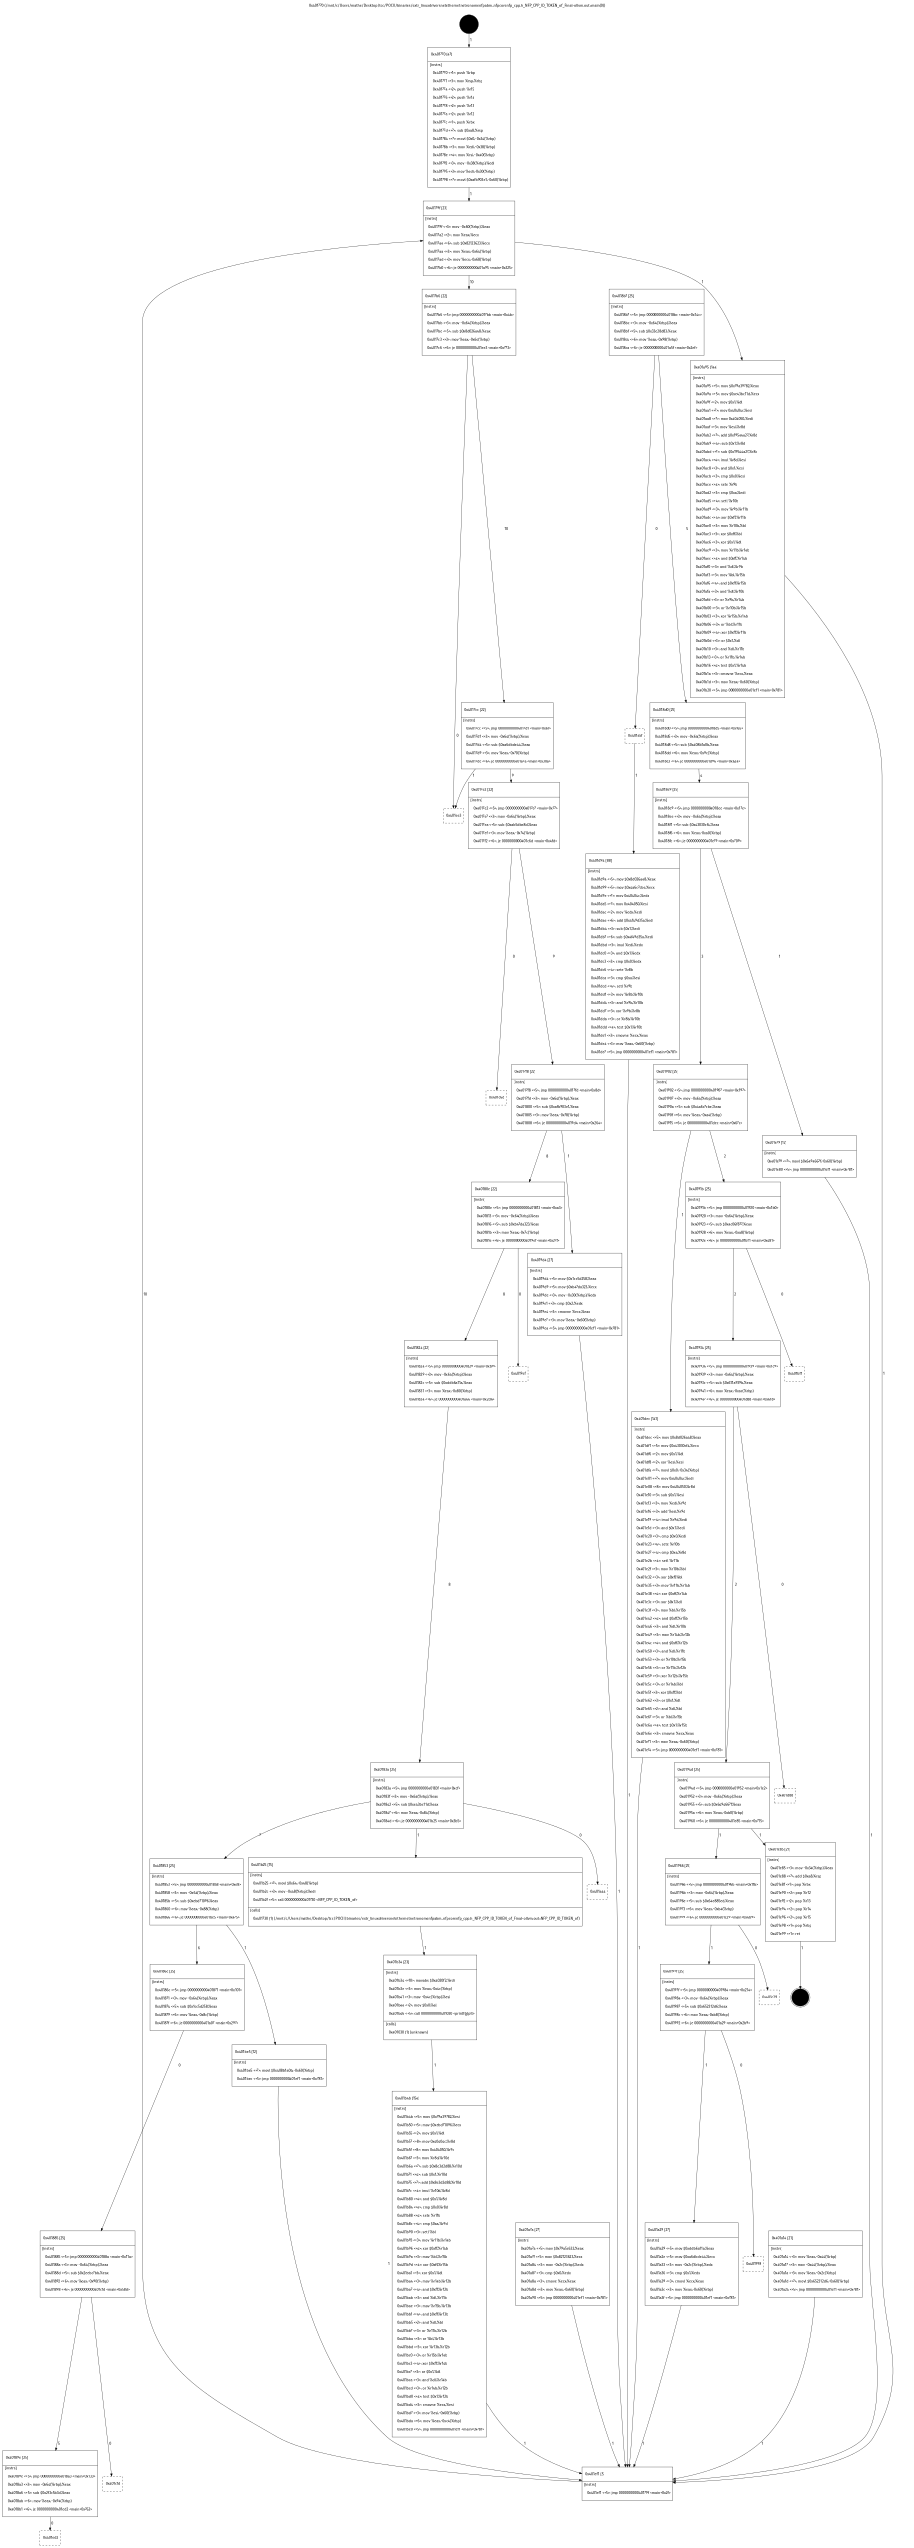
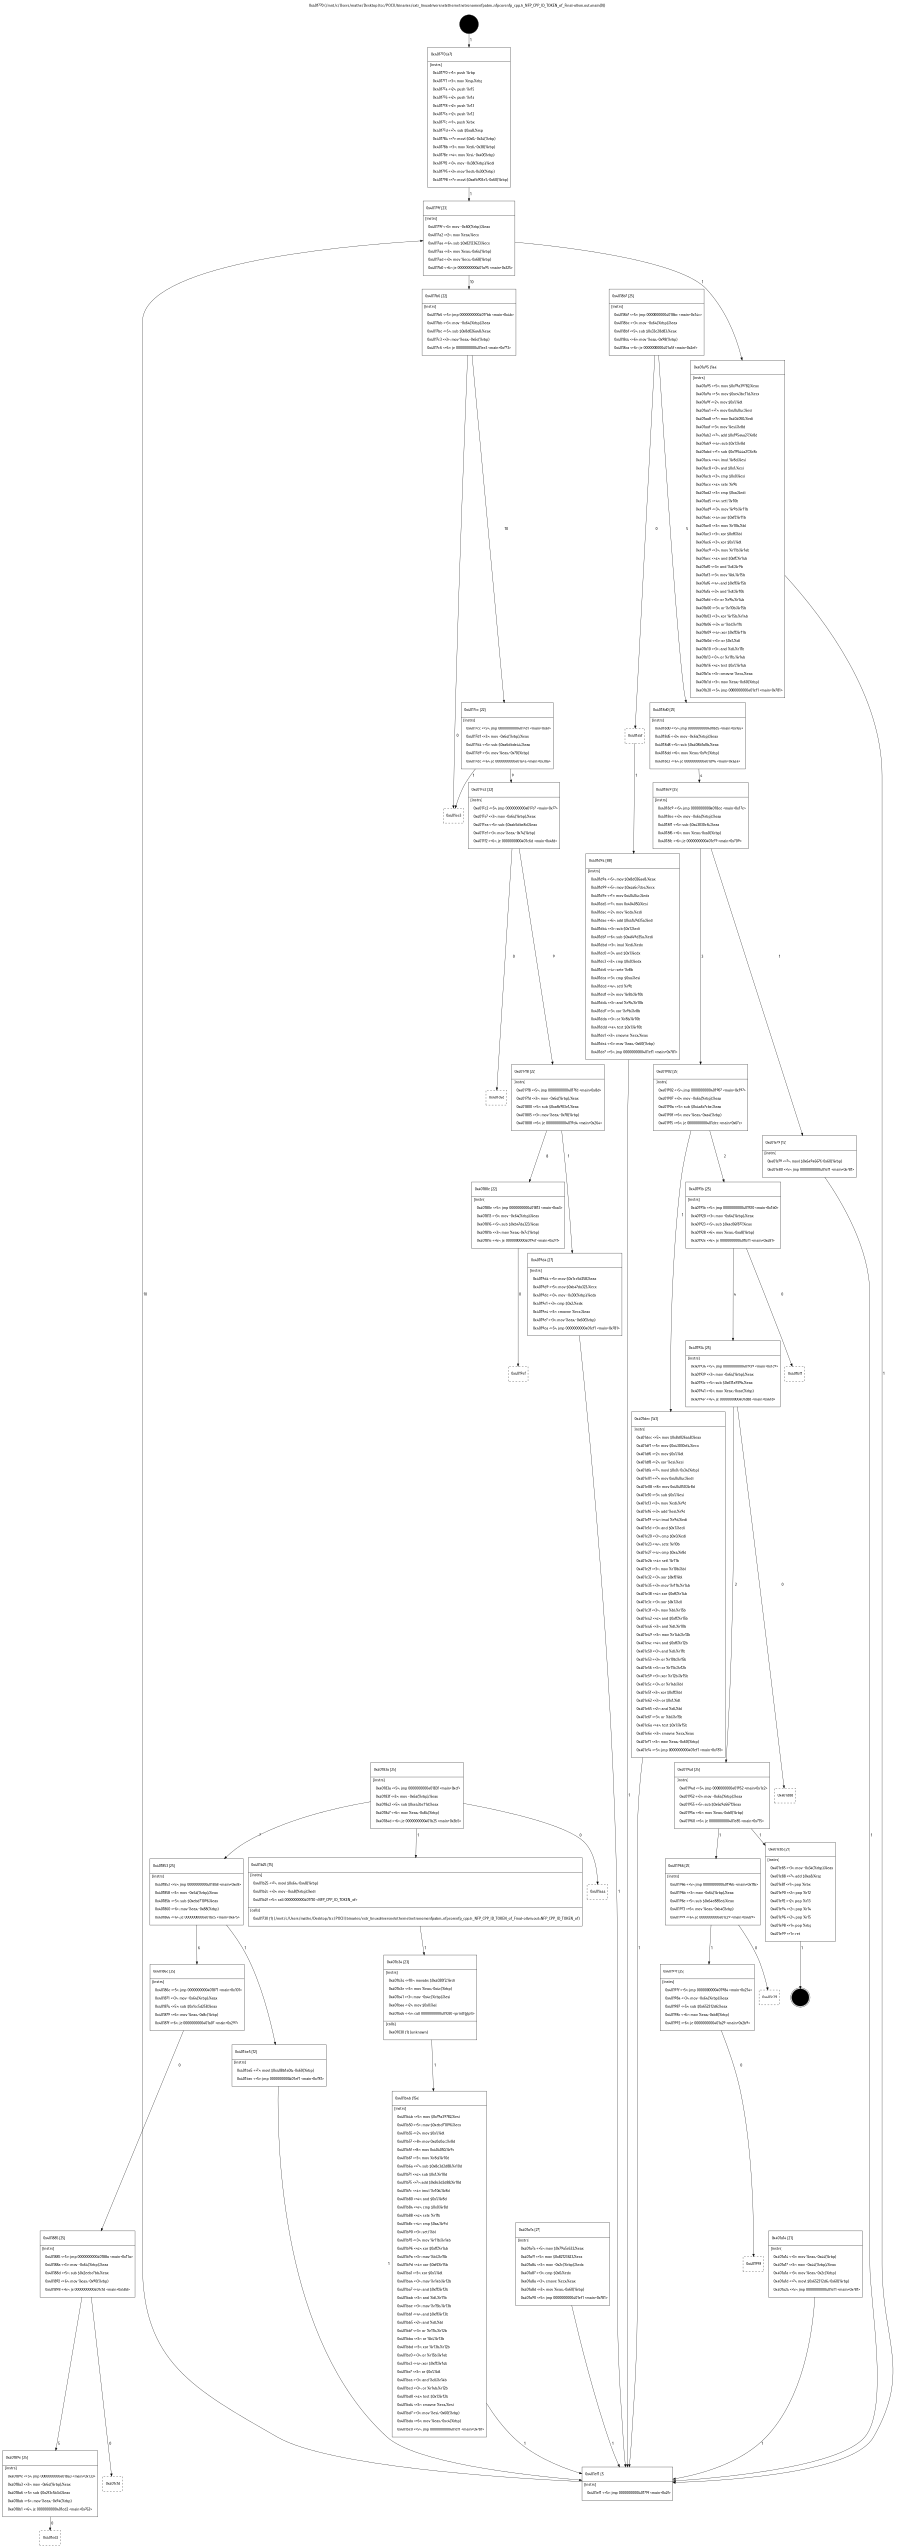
(735, 1294) -> (735, 1294)
(451, 1374) -> none
(692, 2264) -> none
